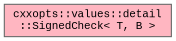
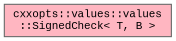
(88, 20) -> (88, 20)
